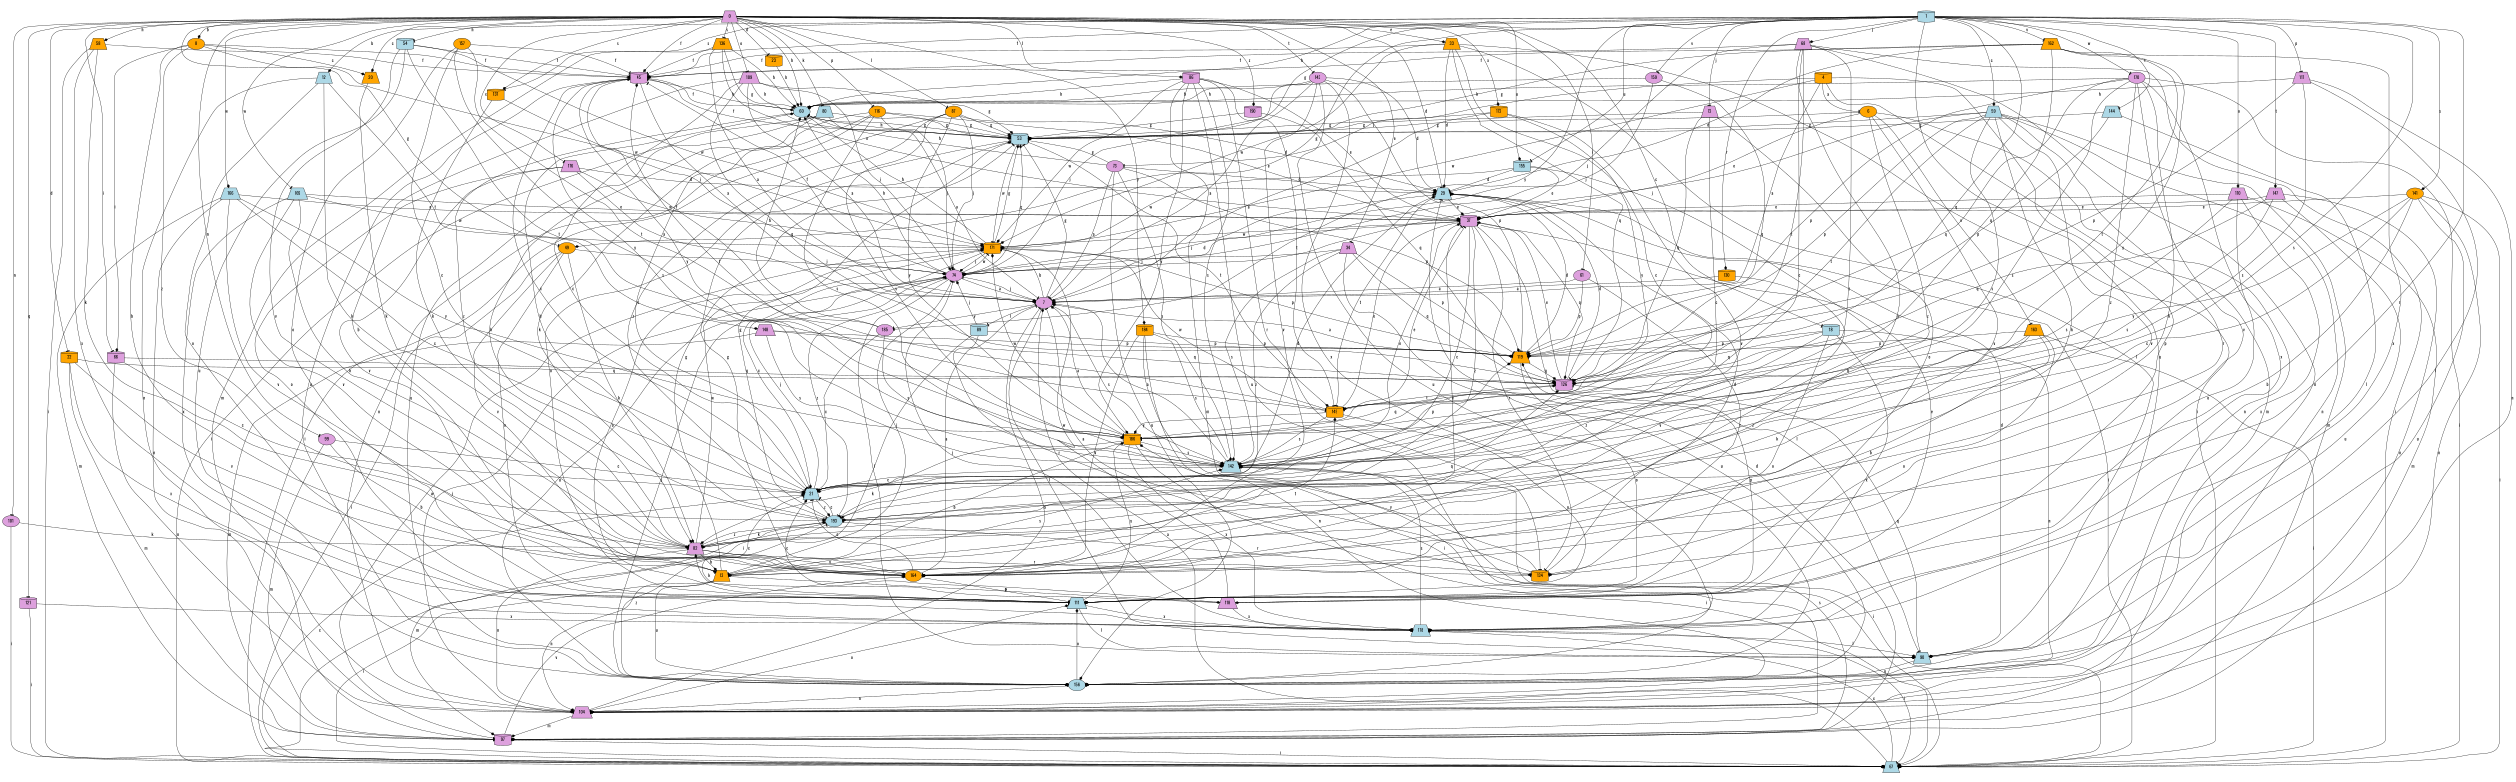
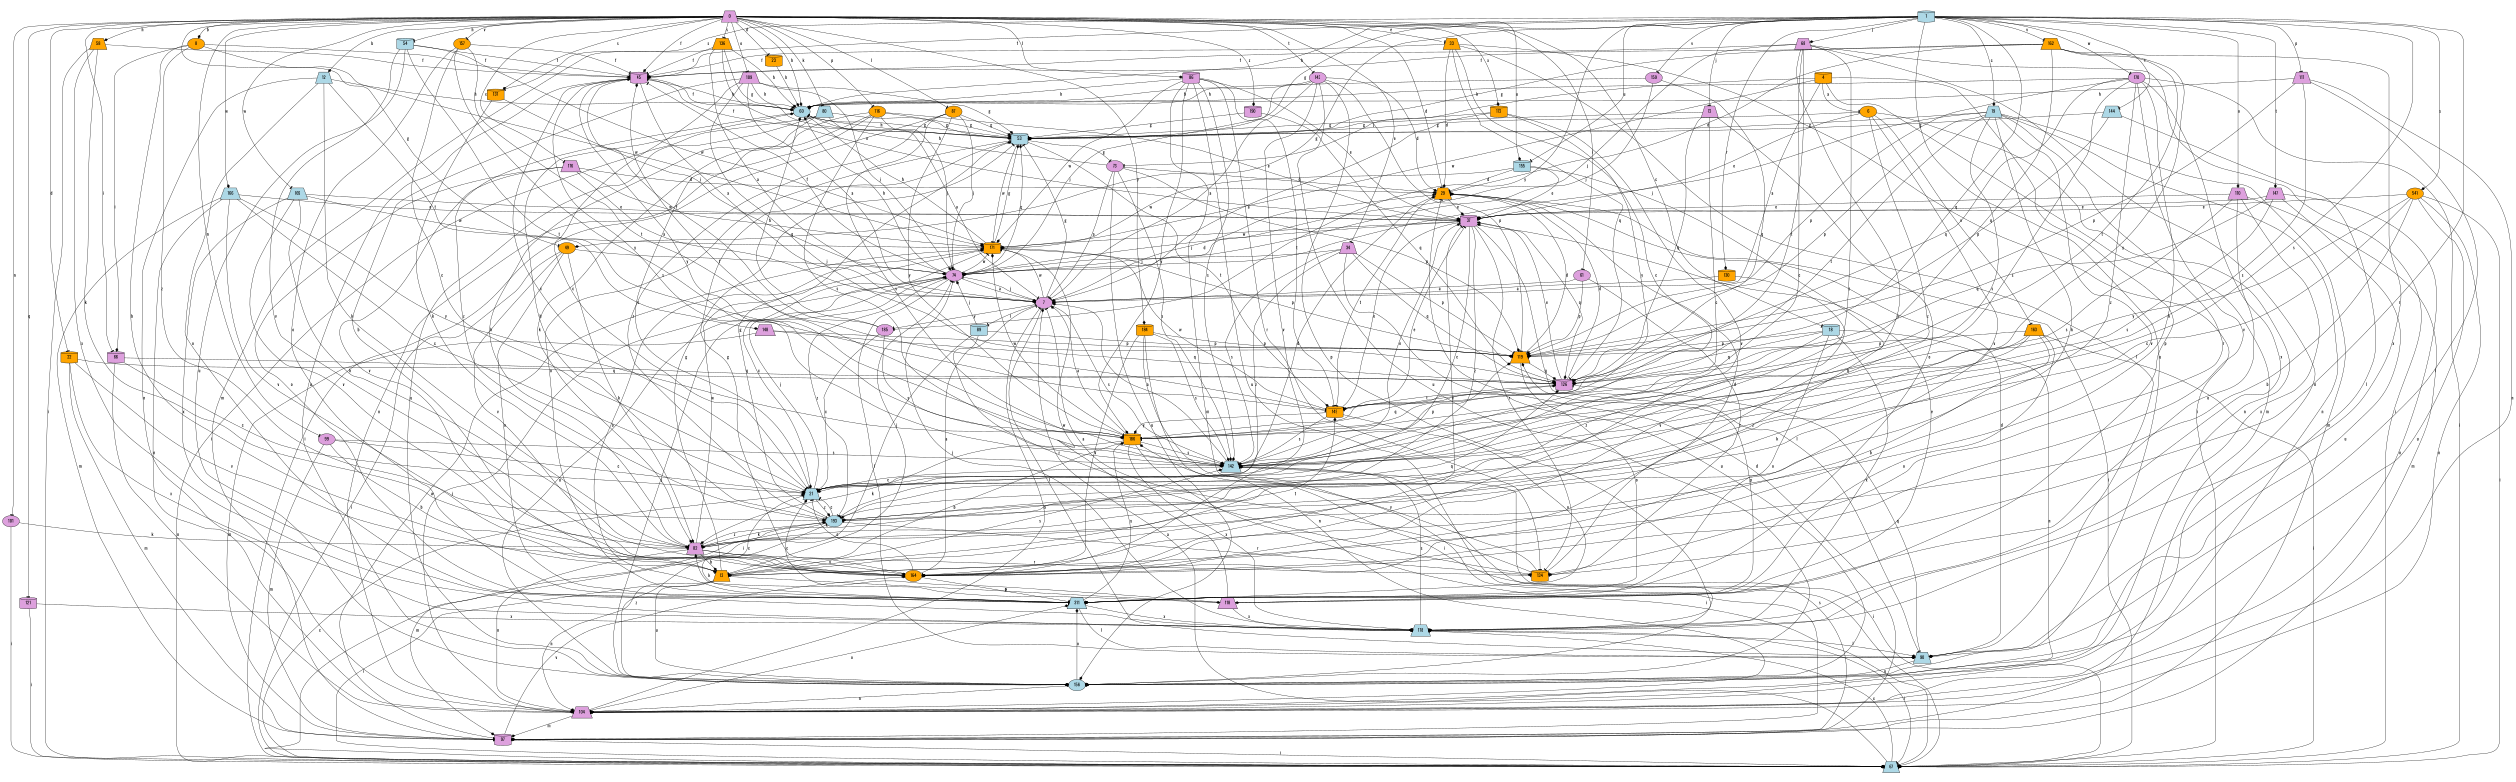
(1090, 19) -> (1090, 19)
none -> (594, 20)
(371, 78) -> none
none -> (548, 104)
(1994, 112) -> (1994, 112)
(1210, 138) -> none
(1070, 148) -> (1070, 146)
(1233, 153) -> none
(1443, 194) -> (1443, 194)
(2415, 194) -> (2415, 194)
(974, 261) -> none
(1040, 276) -> (1040, 276)
(1285, 326) -> none
(1332, 357) -> (1332, 357)
(1192, 392) -> (1192, 392)
(956, 450) -> (777, 453)
(1879, 535) -> (1879, 535)
(1612, 599) -> (1612, 599)
(1077, 603) -> (1077, 603)
